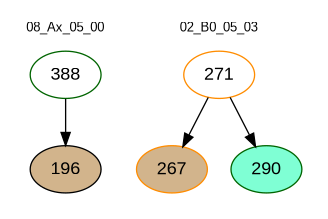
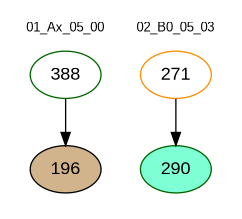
(66, 28) -> (66, 28)
(172, 169) -> none
